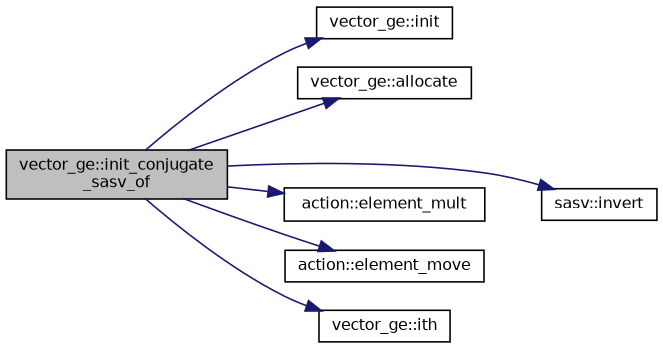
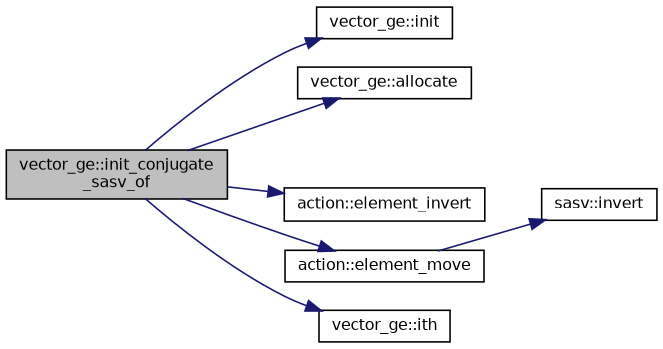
(384, 165) -> (484, 238)
(385, 205) -> (385, 205)
